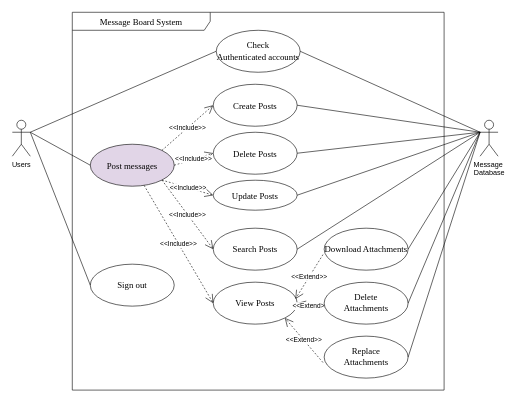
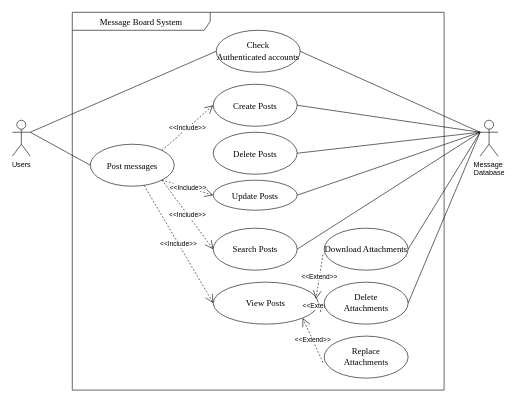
(193, 160) -> none
(132, 165) -> (132, 165)
(50, 184) -> none
(132, 285) -> none
(255, 303) -> (266, 303)
(425, 304) -> none
